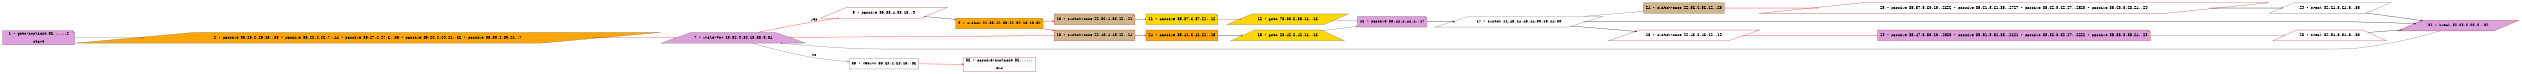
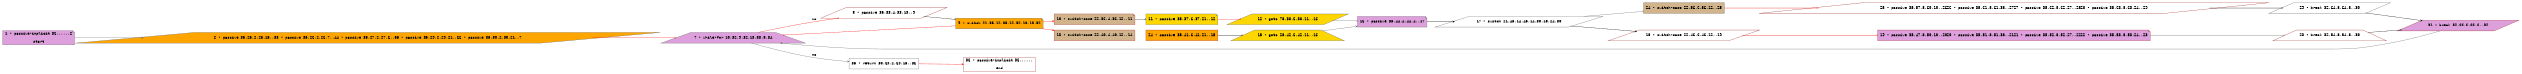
(814, 19) -> (814, 19)
(1999, 22) -> none
(1140, 35) -> none
(922, 37) -> (870, 30)
(39, 38) -> (39, 38)
